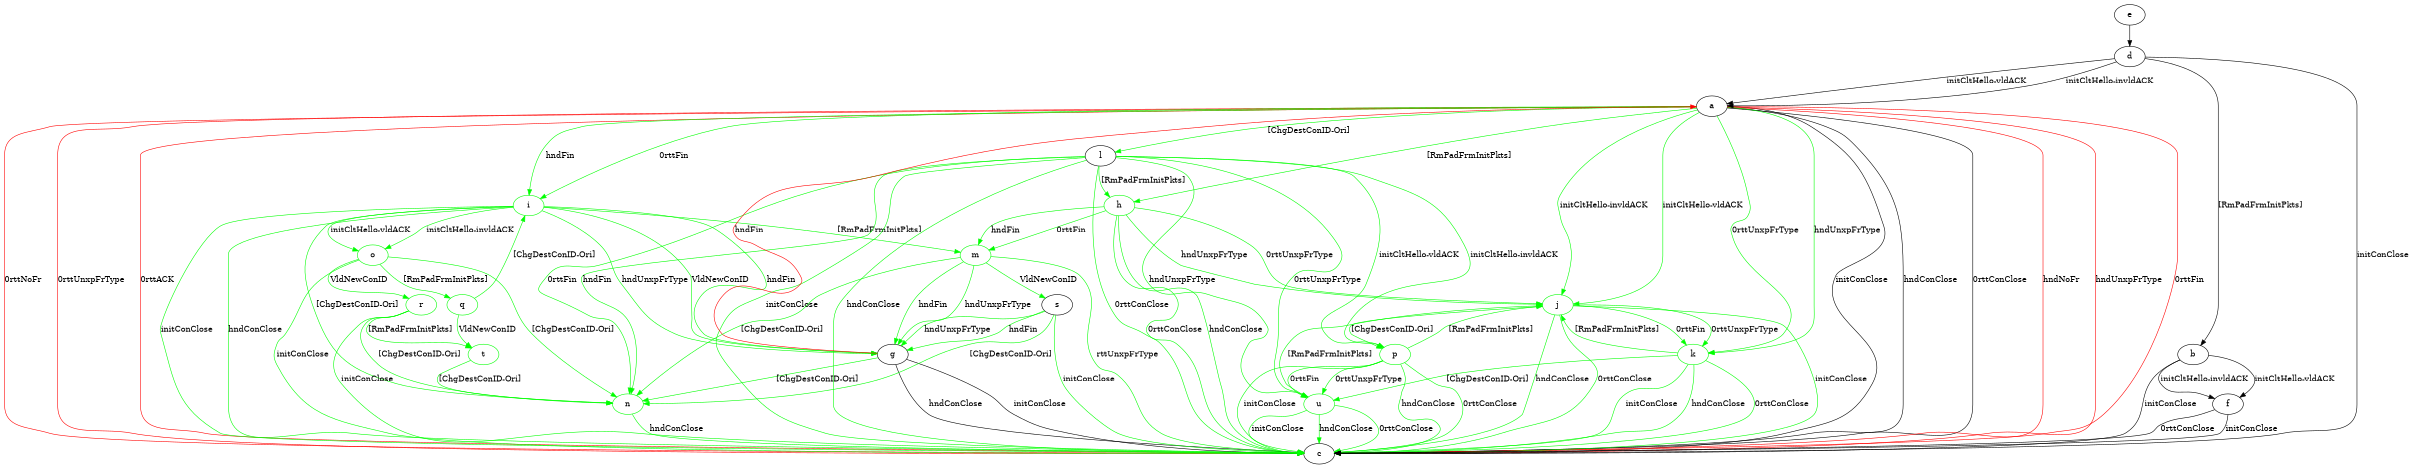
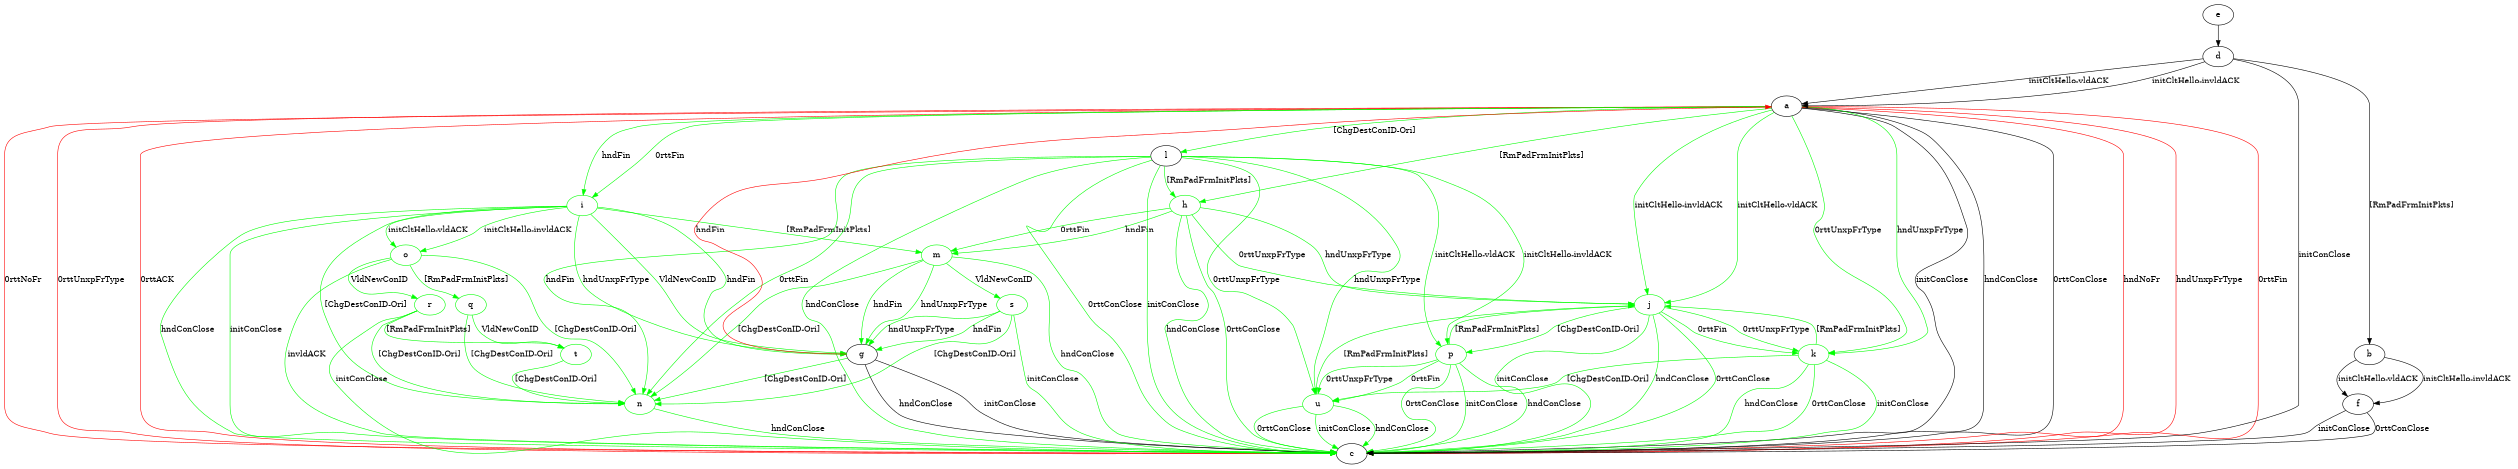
(505, 264) -> (512, 386)
(1057, 305) -> (1012, 305)
(304, 354) -> (308, 354)
(1129, 354) -> (1089, 354)
(1781, 451) -> none
